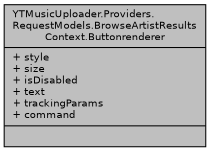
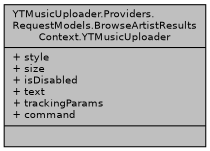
(105, 37) -> (105, 37)
